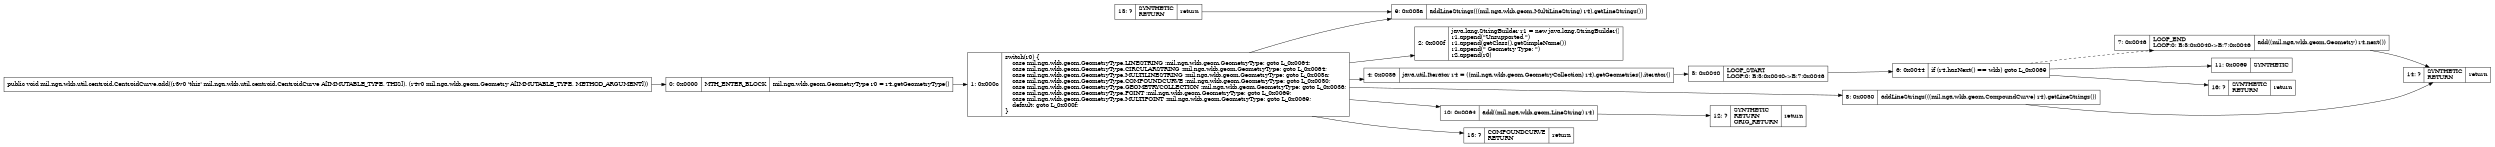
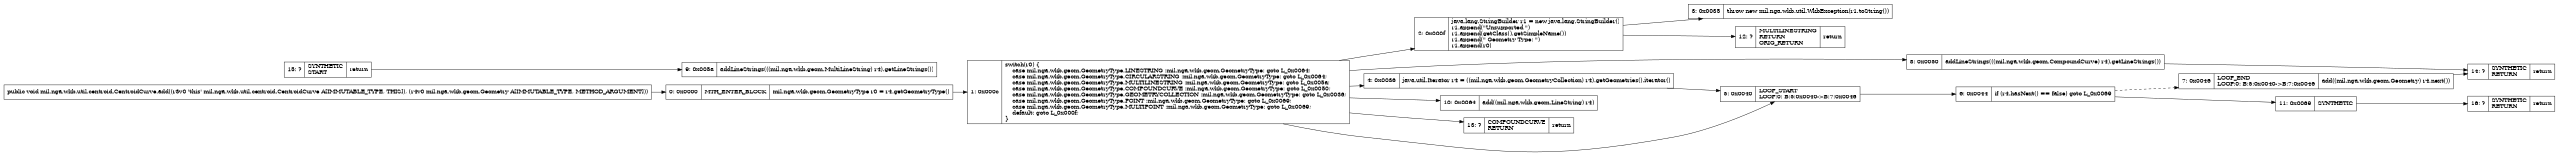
none -> (1790, 11)
(1152, 15) -> (317, 72)
(1318, 33) -> (1529, 152)
(1472, 55) -> (1472, 46)
(1989, 70) -> (2053, 94)
(2127, 80) -> (2410, 104)
(1751, 110) -> (1788, 31)
(1652, 115) -> (1677, 36)
